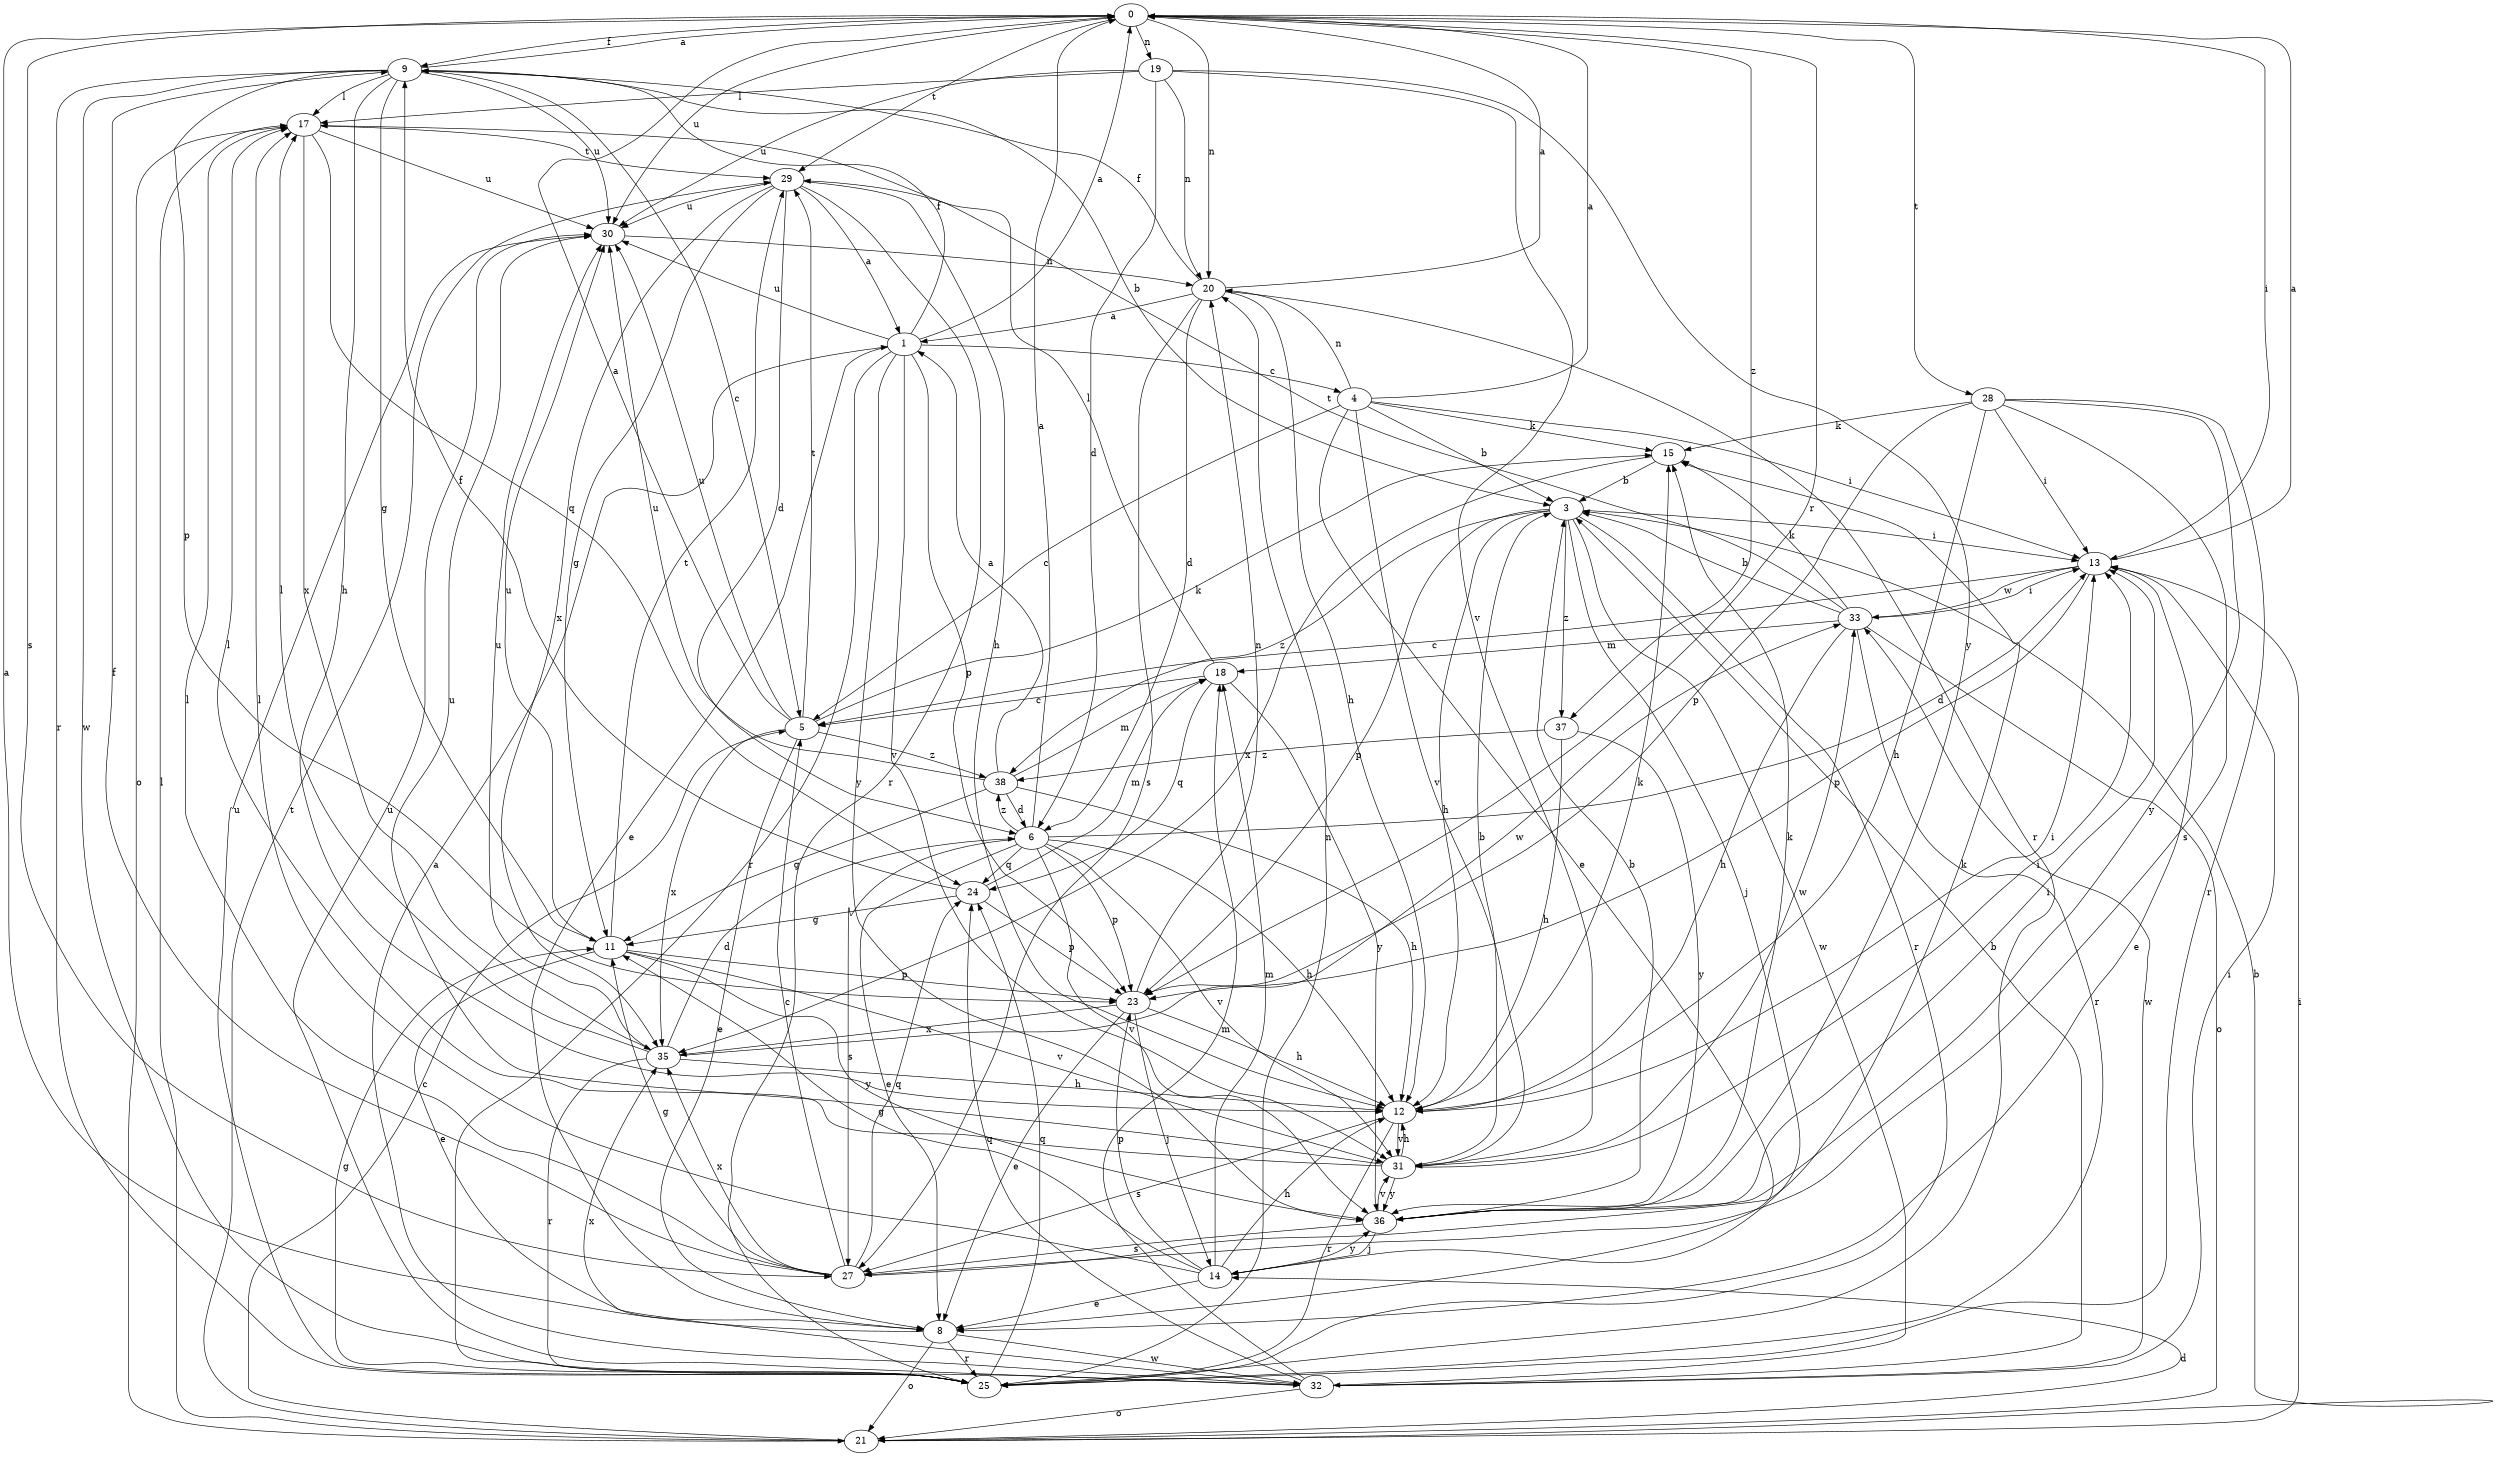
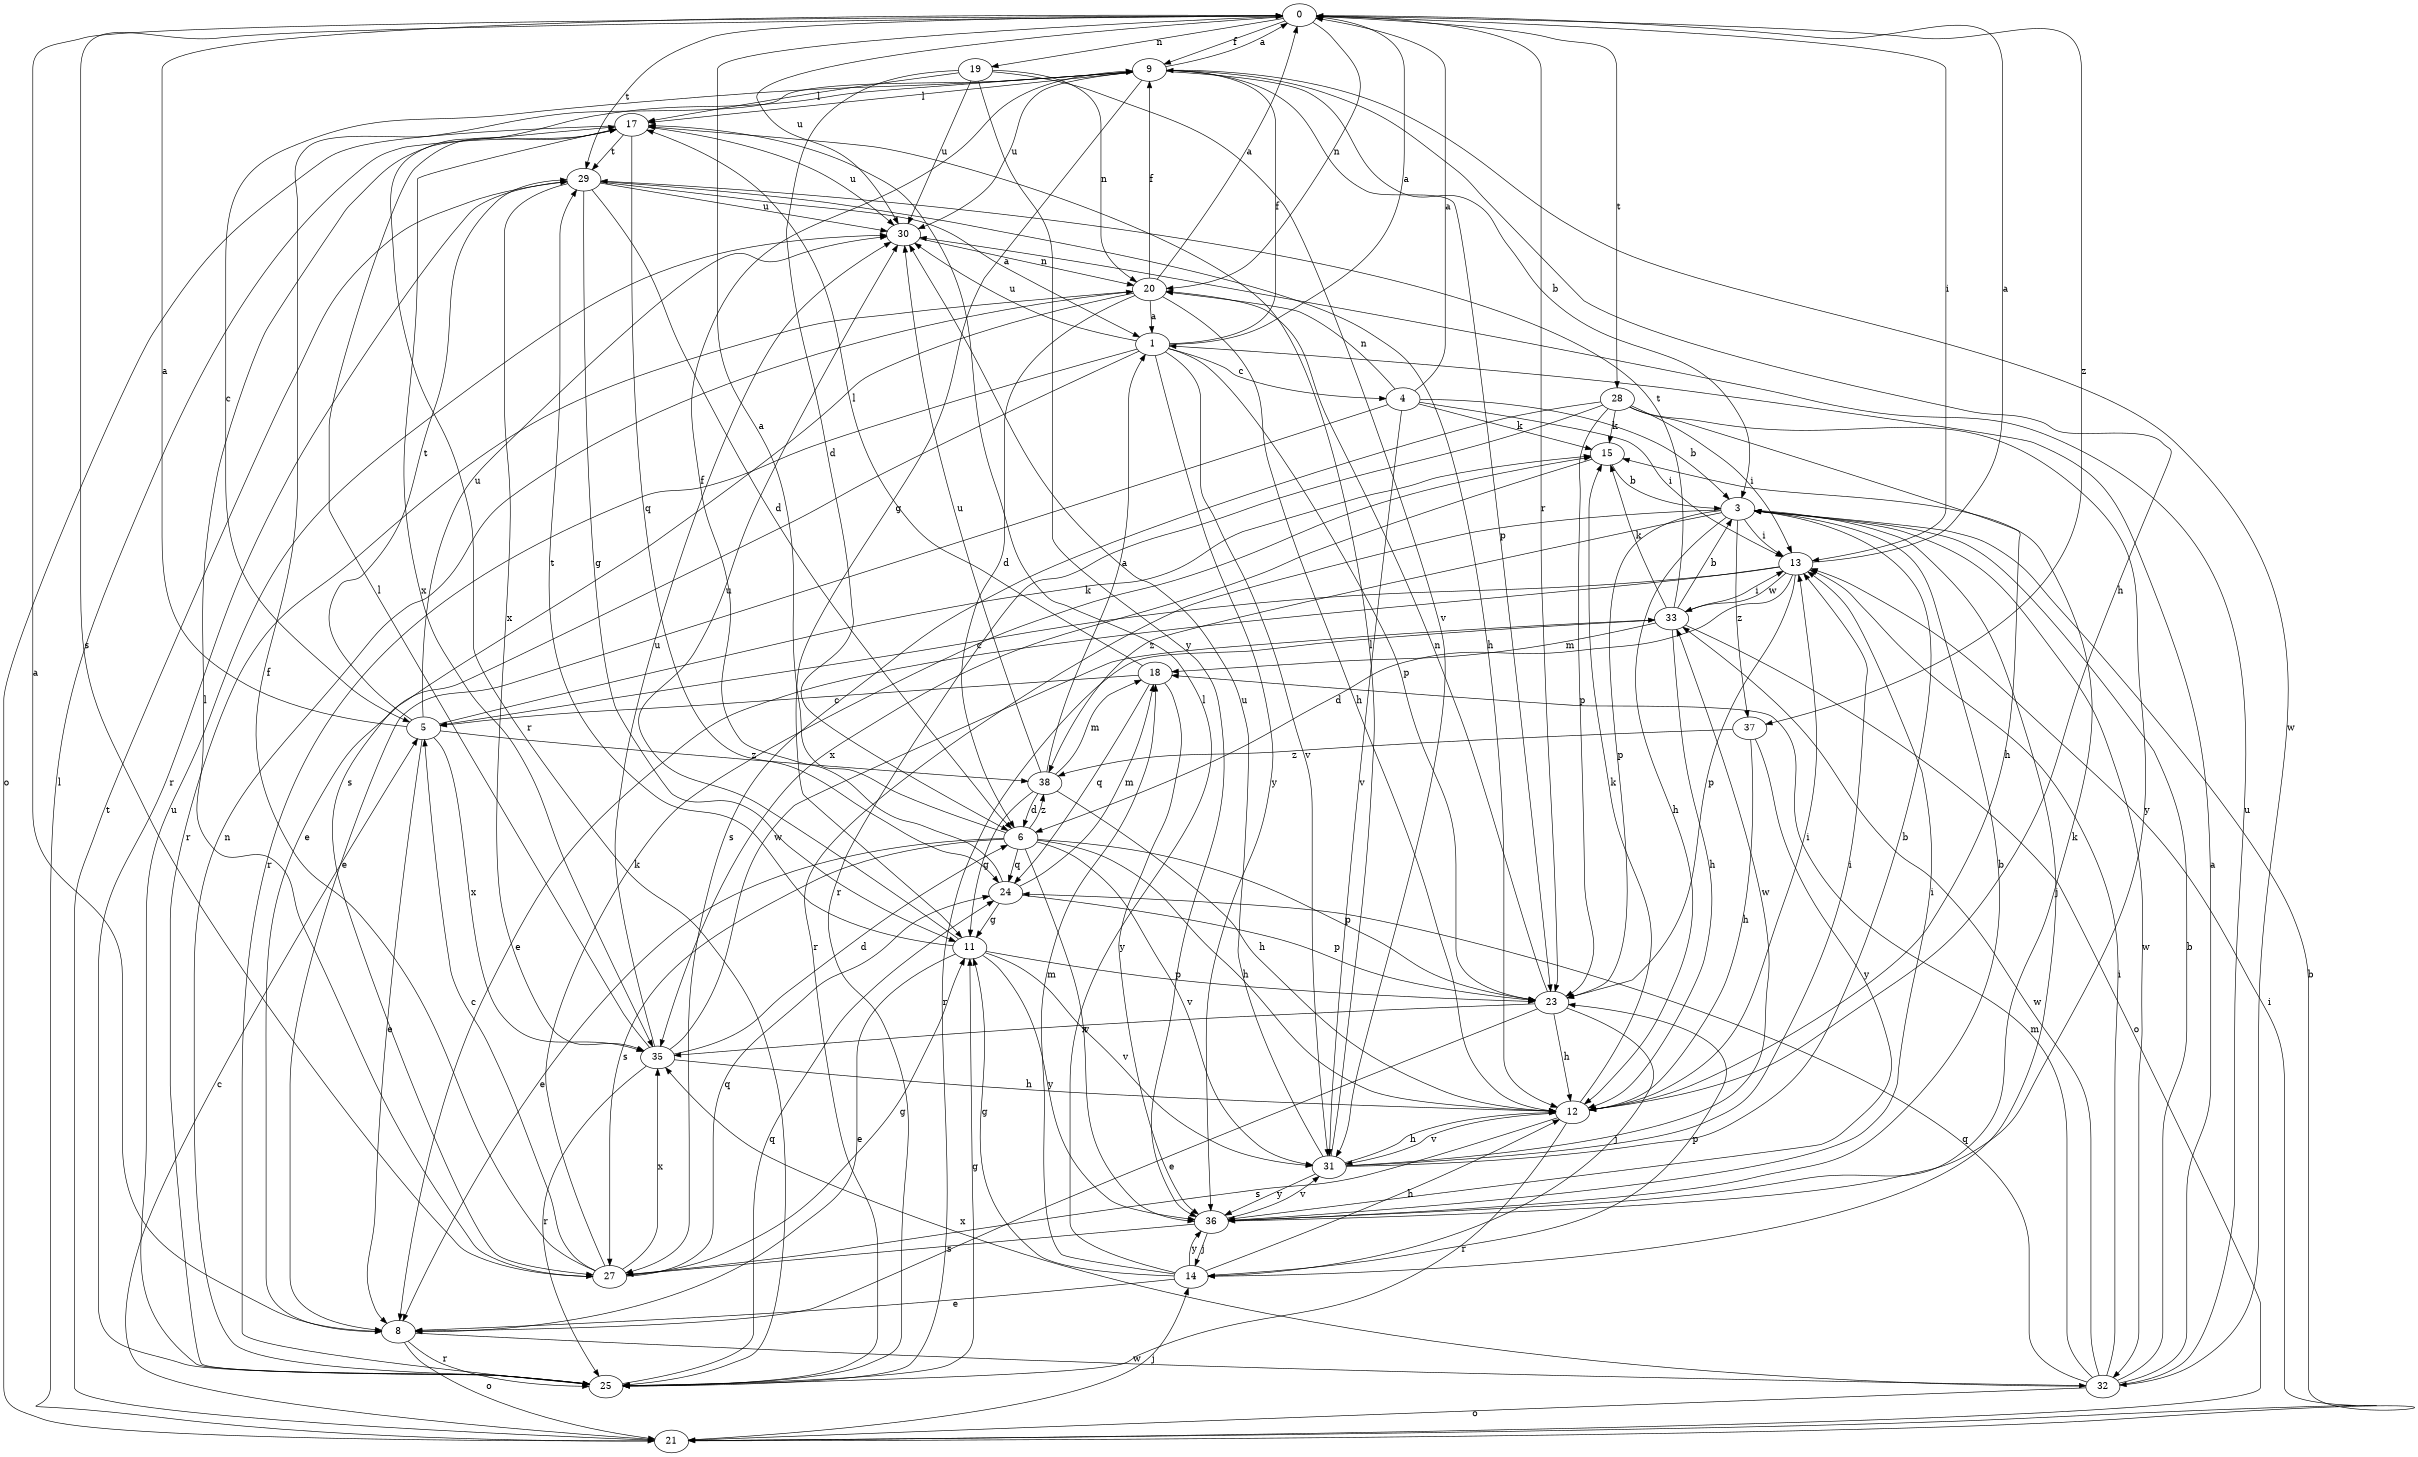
(1066, 539) -> none
(1596, 805) -> (1390, 667)
(2184, 1359) -> (1154, 1359)
